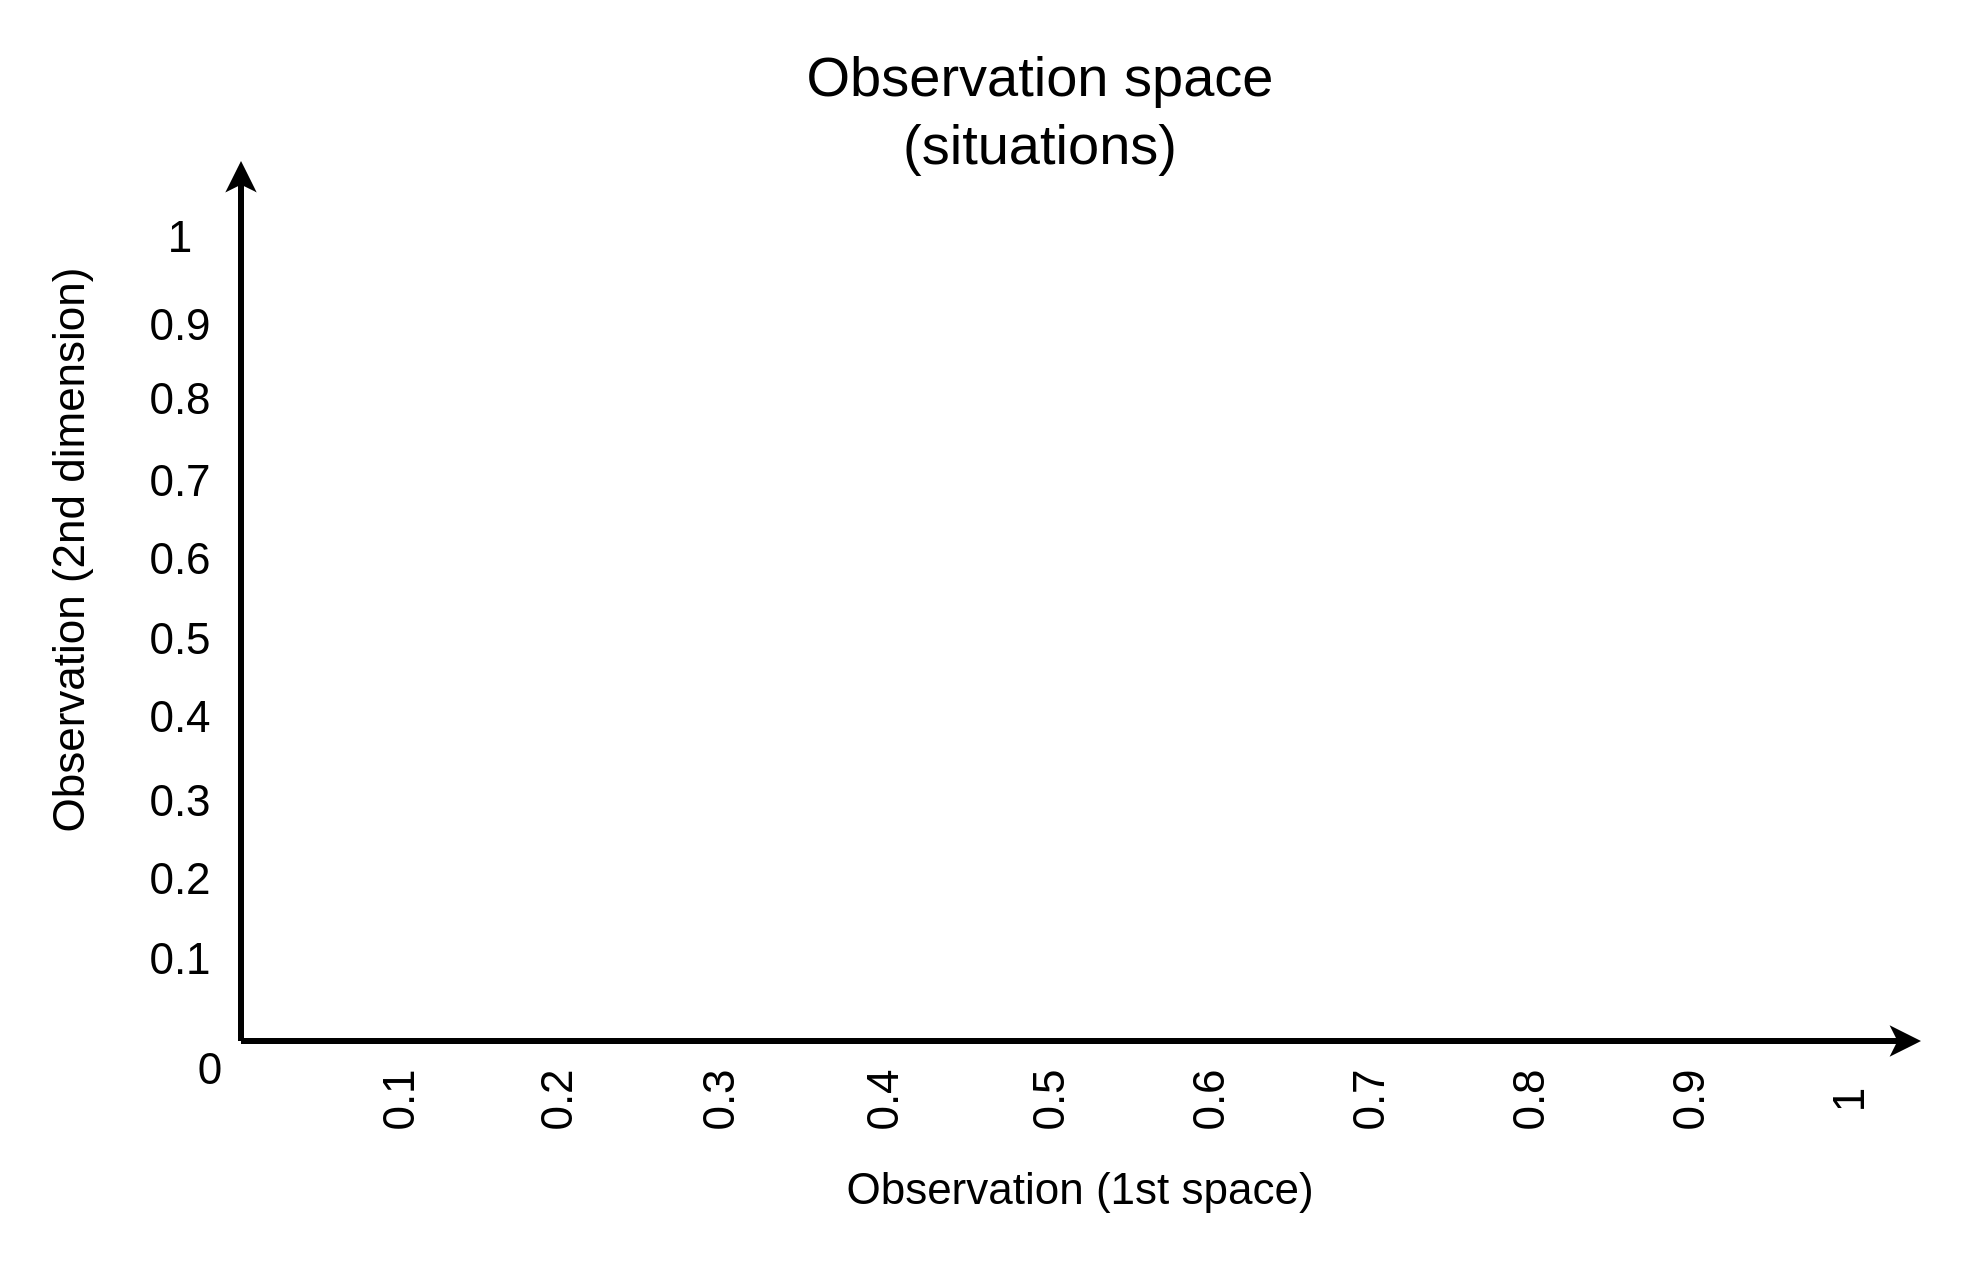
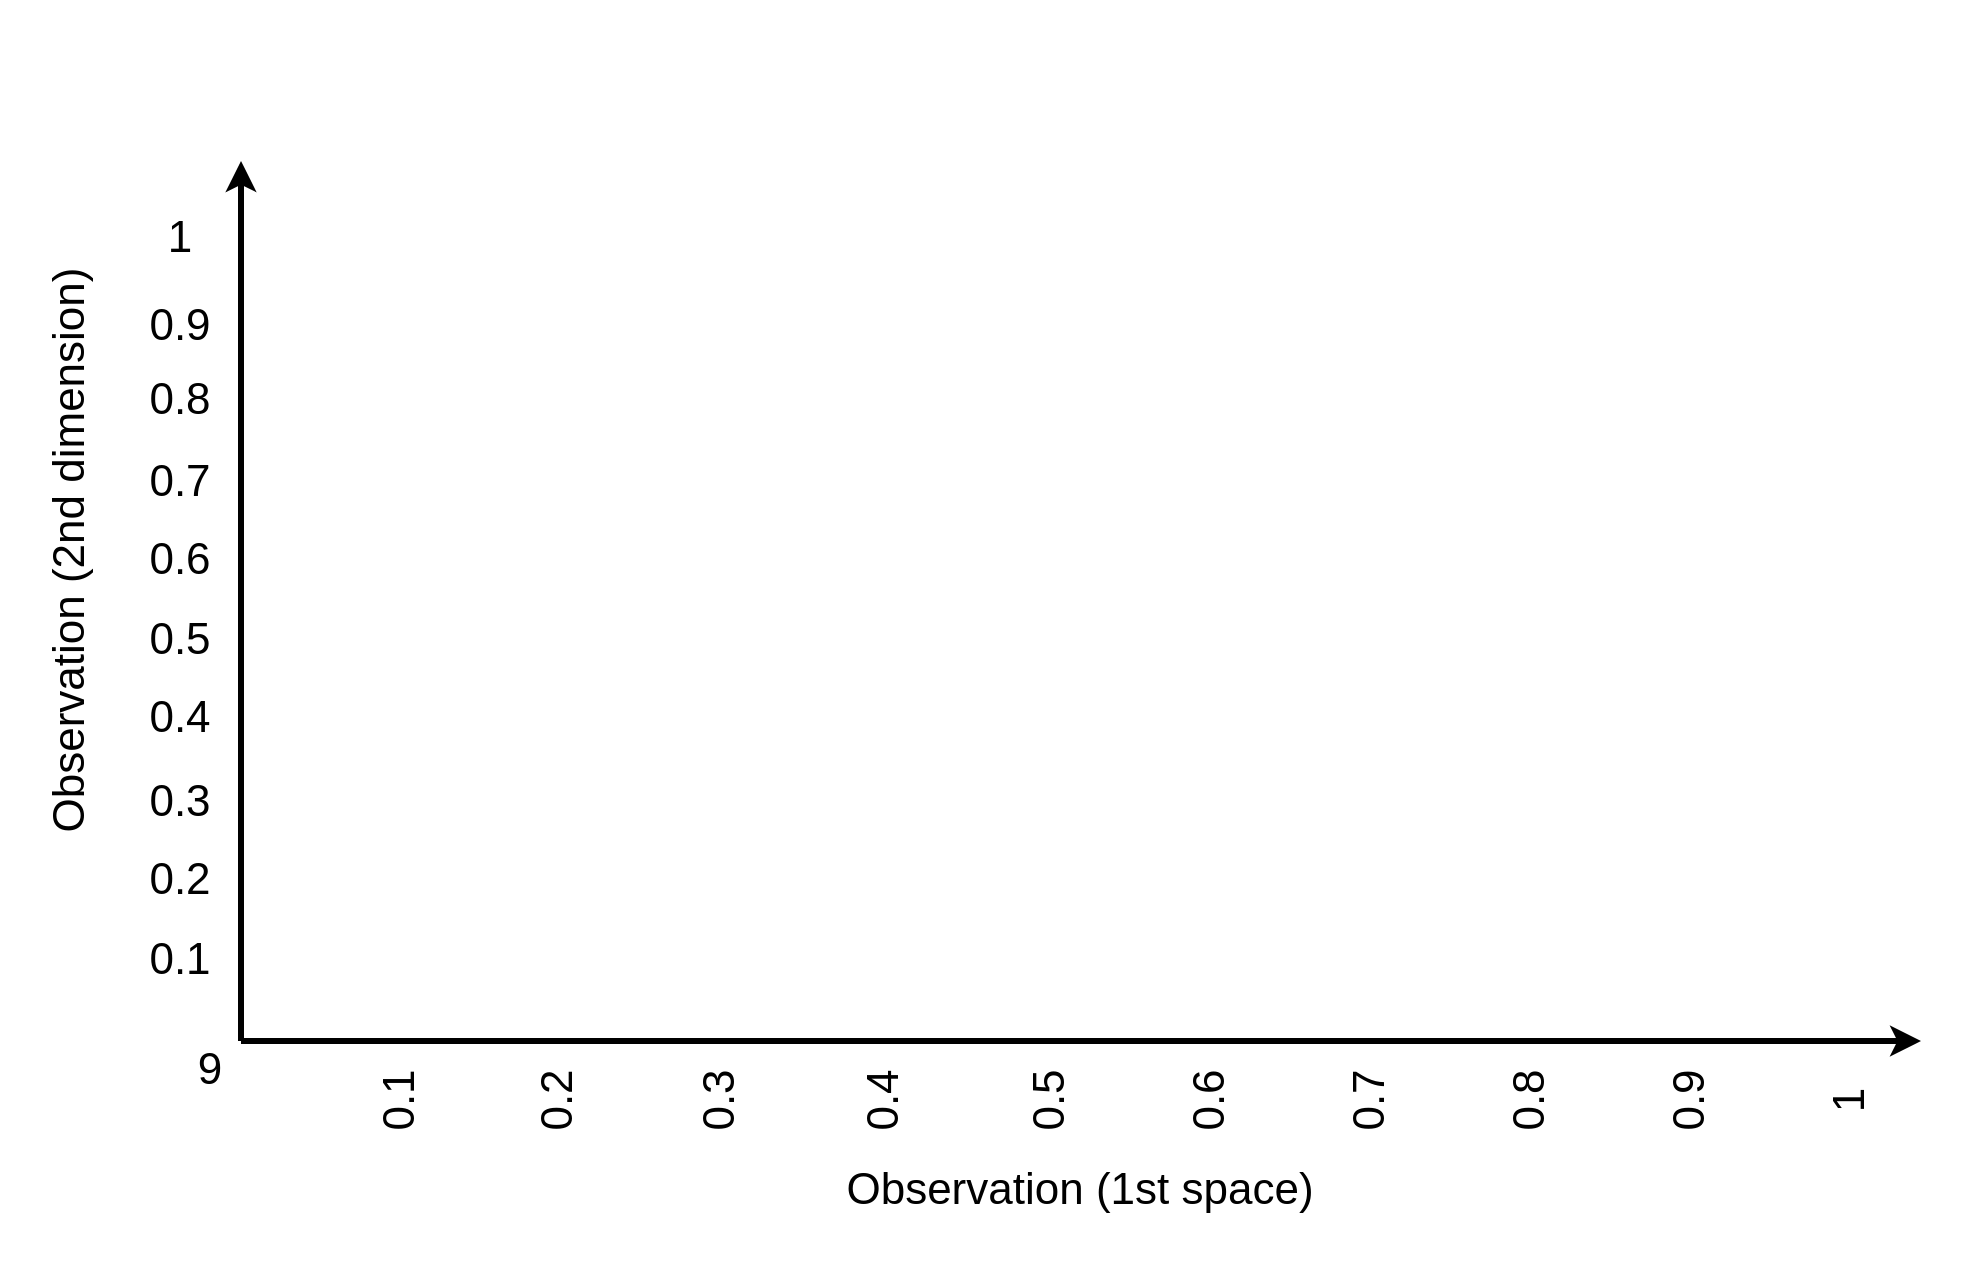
(1041, 111) -> none
(211, 1071) -> (211, 1071)
